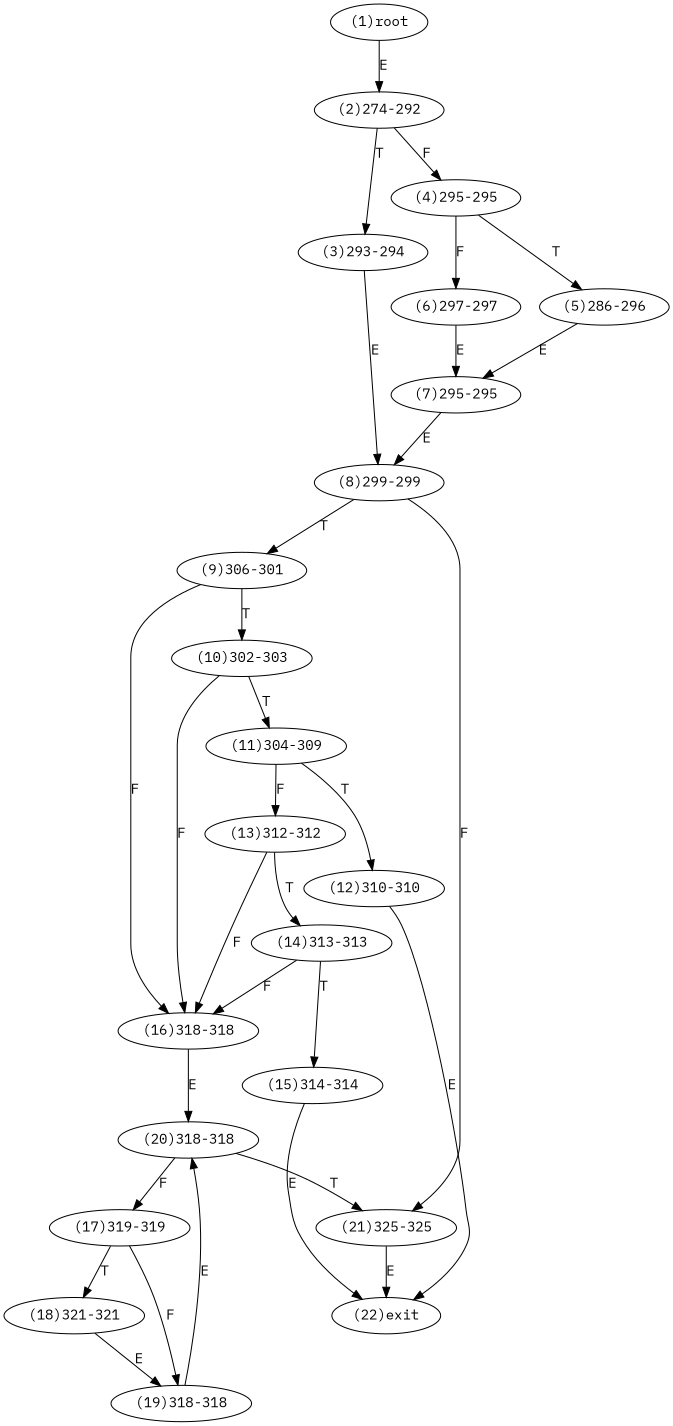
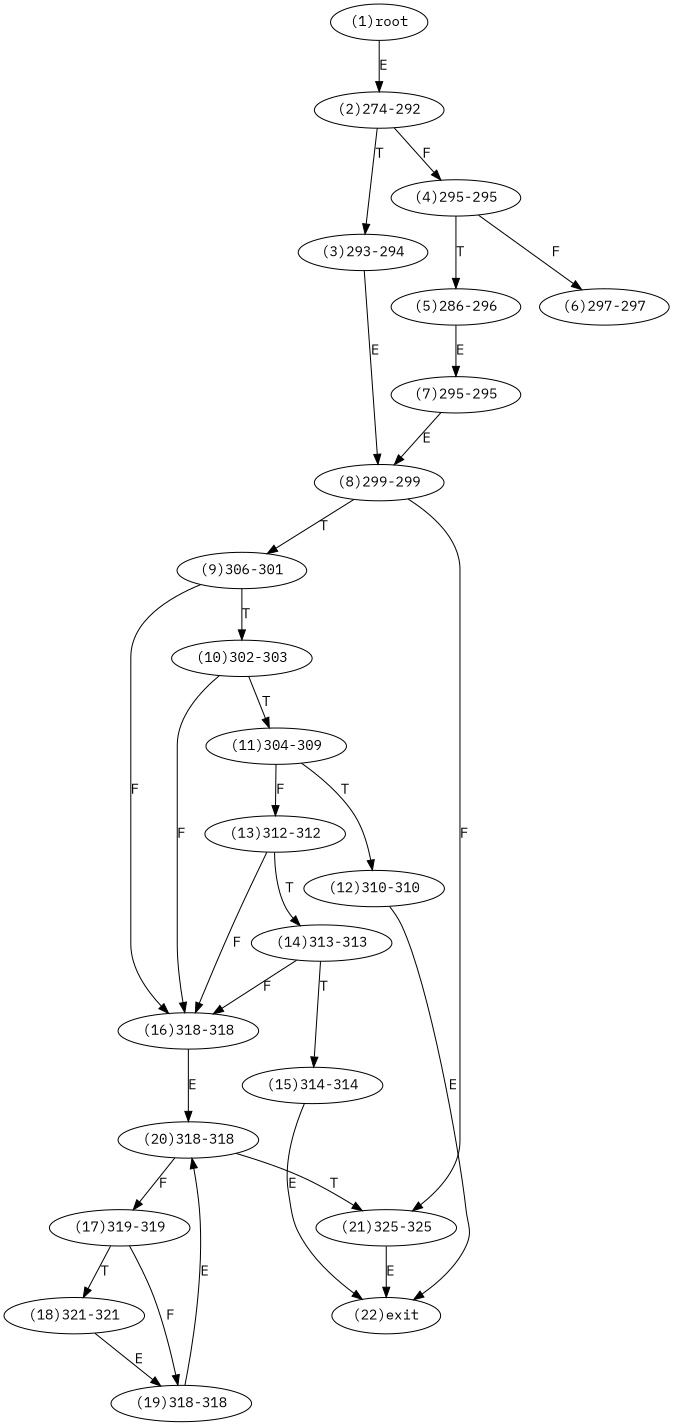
(456, 346) -> none
